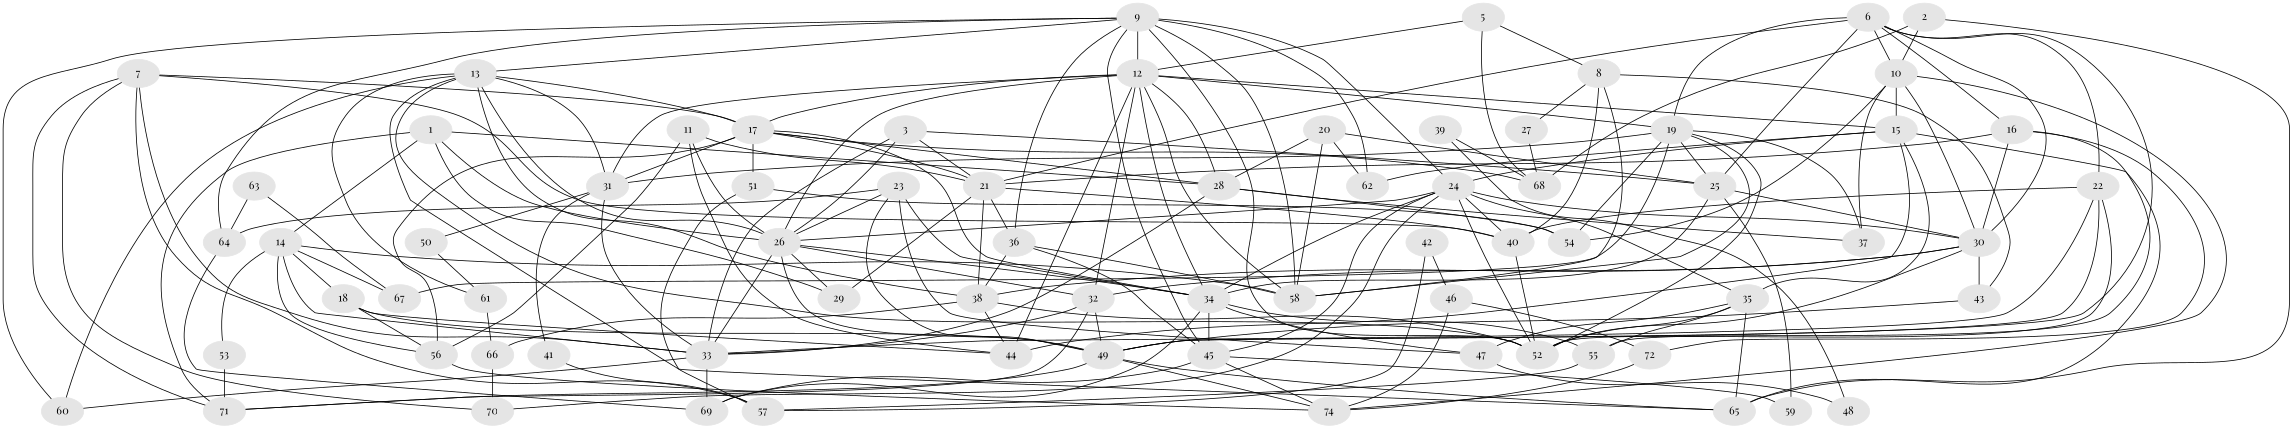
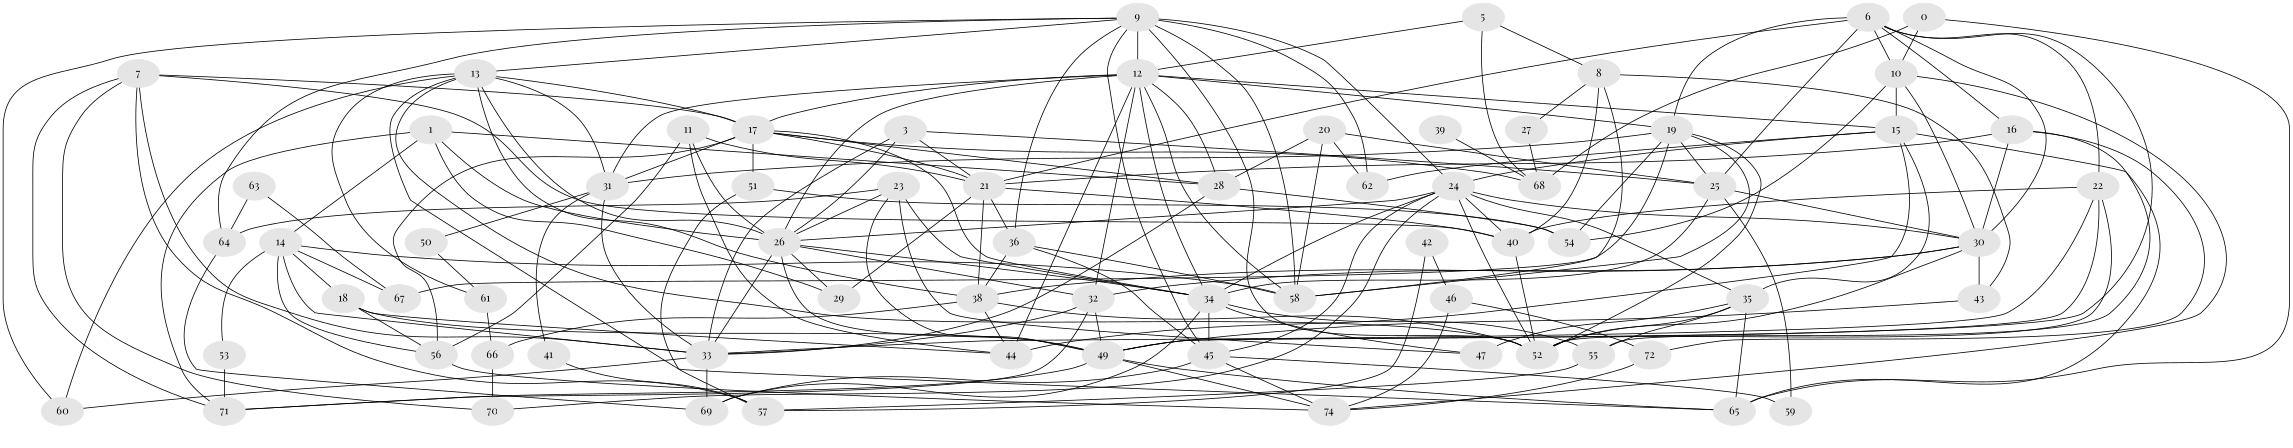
(1924, 17) -> (1924, 17)
(1863, 242) -> none
(1849, 411) -> none
